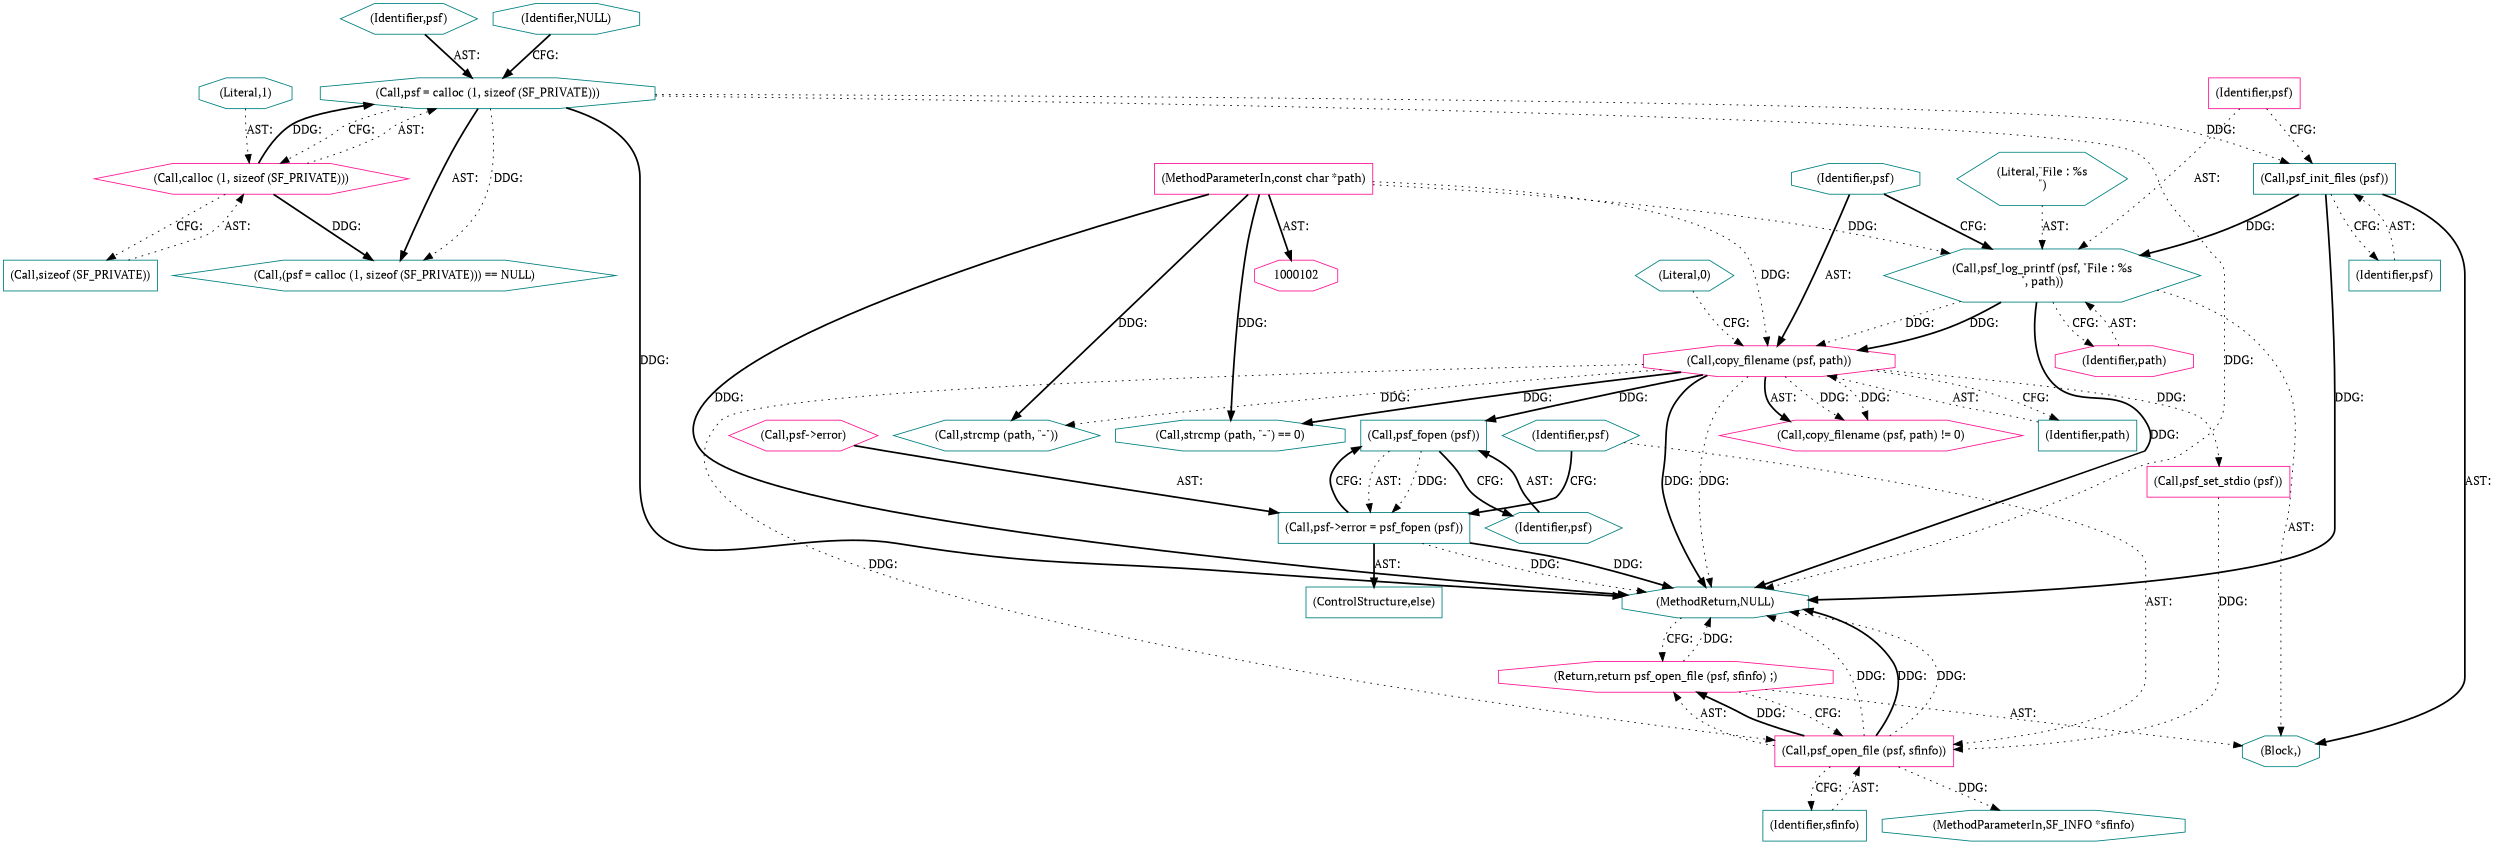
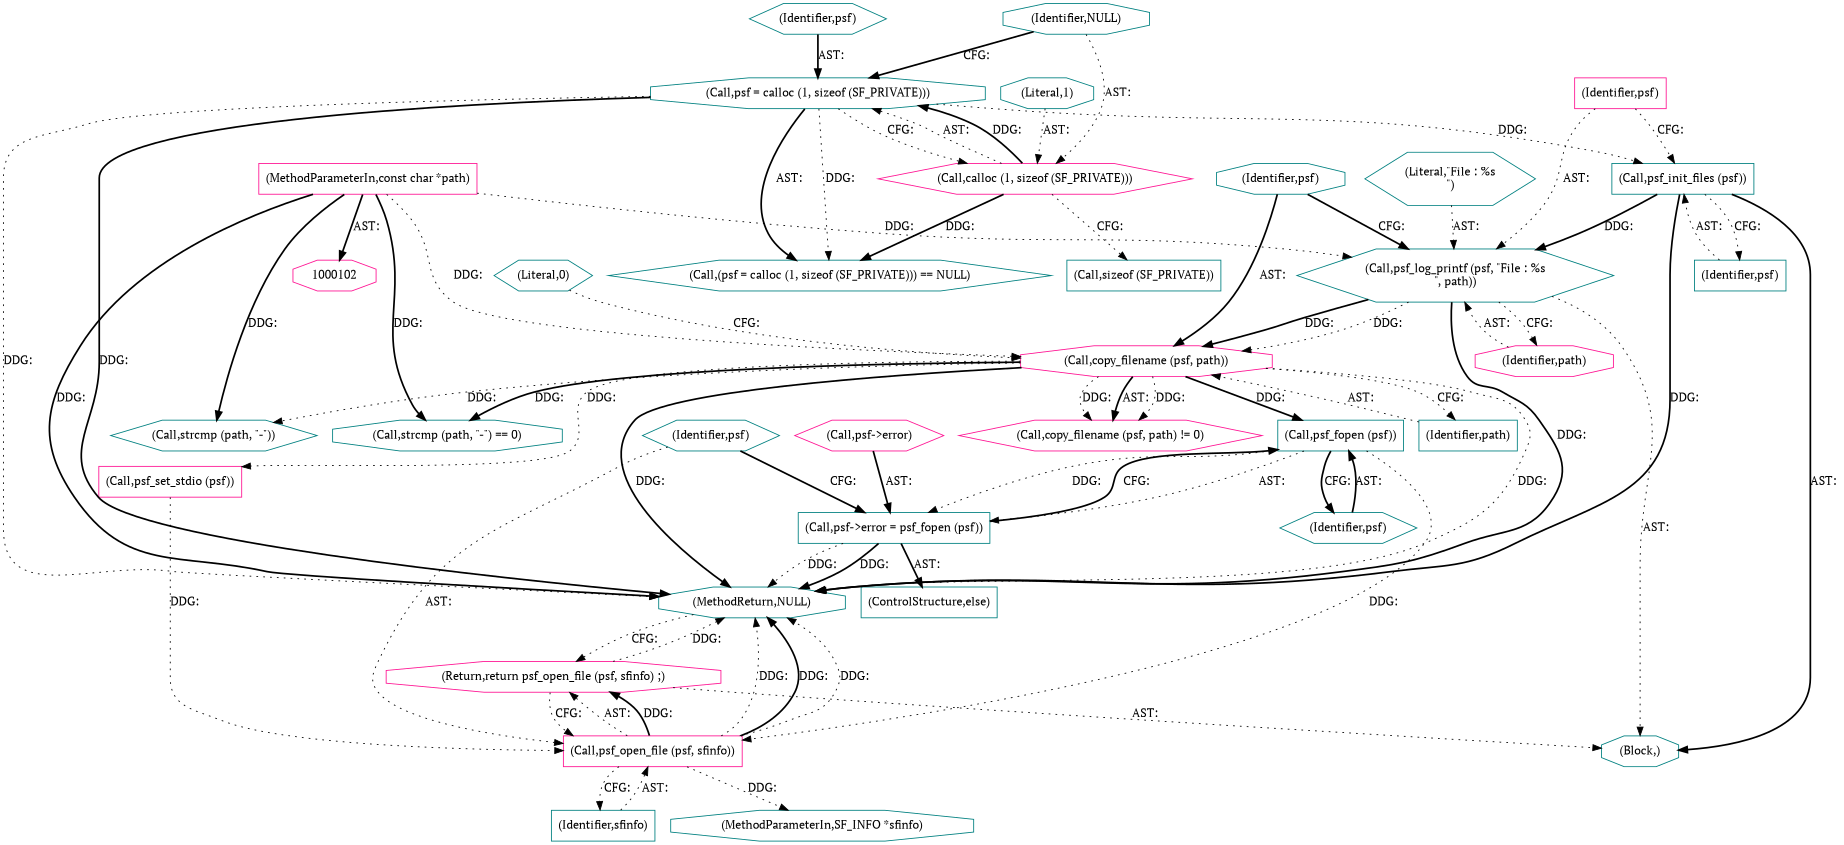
(190, 241) -> (1103, 101)
(755, 514) -> (1160, 664)
